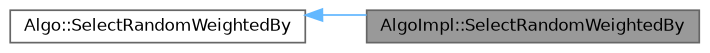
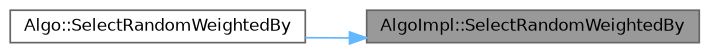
(345, 15) -> (327, 38)
